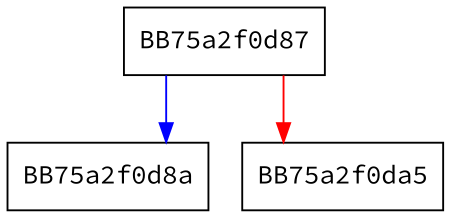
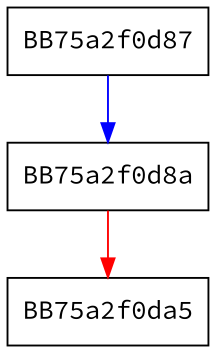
(284, 99) -> (108, 234)
